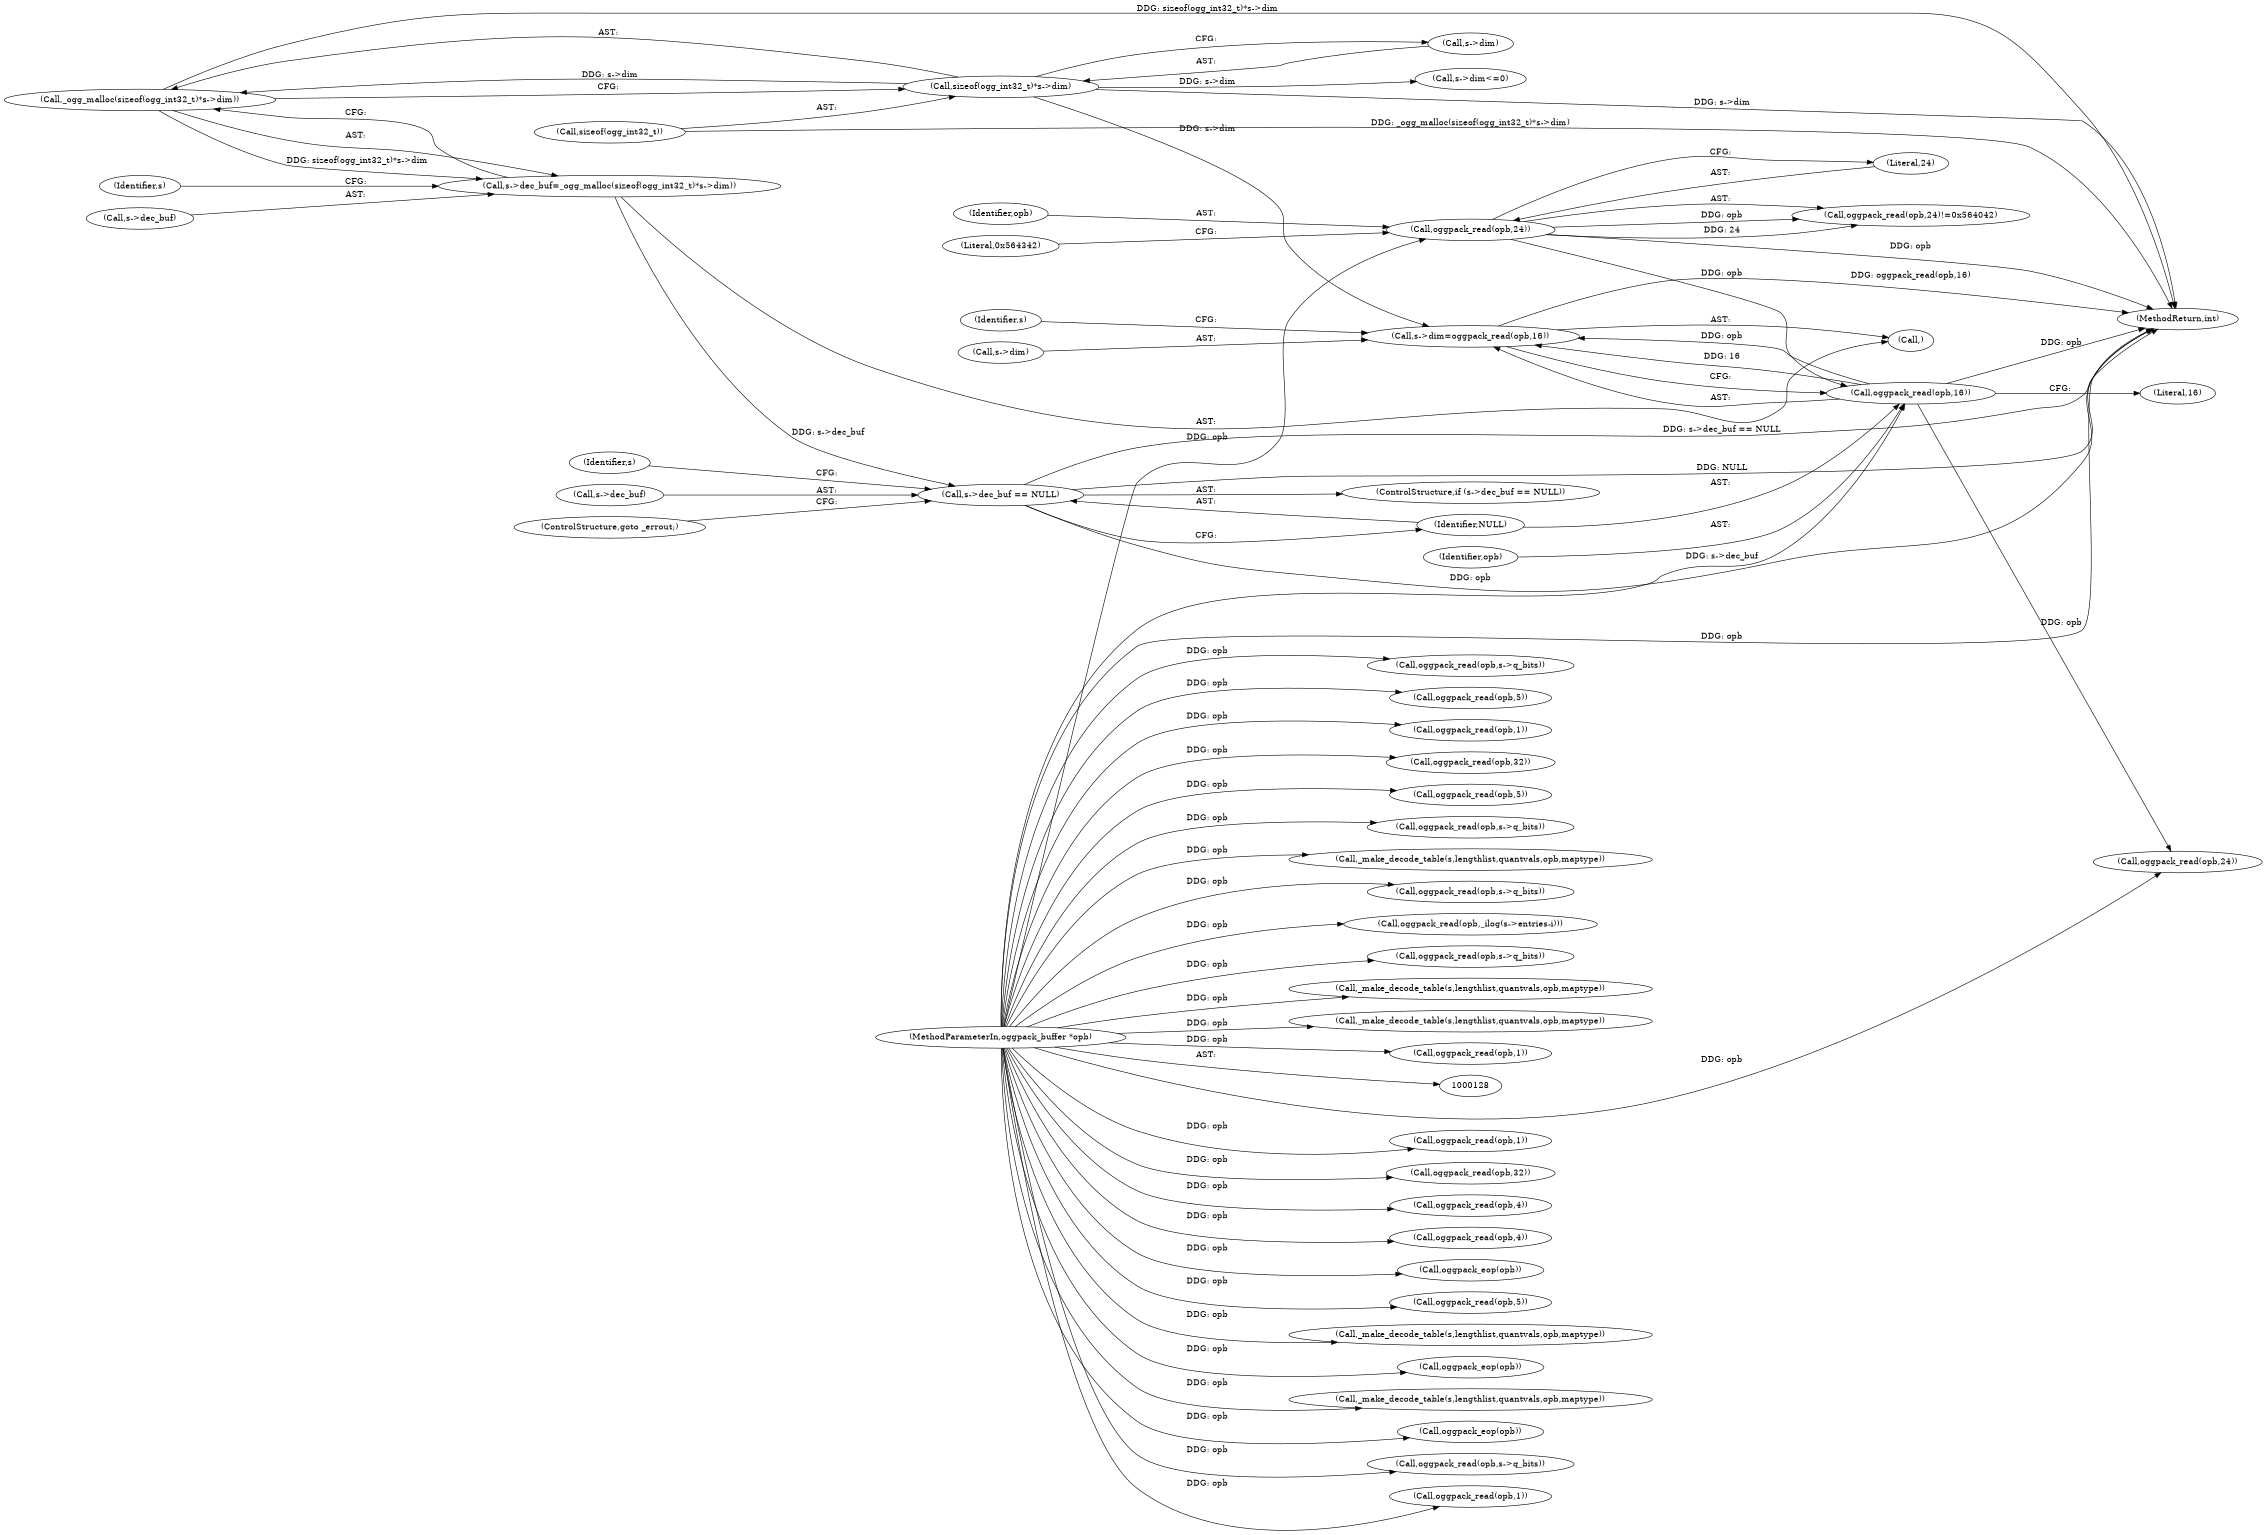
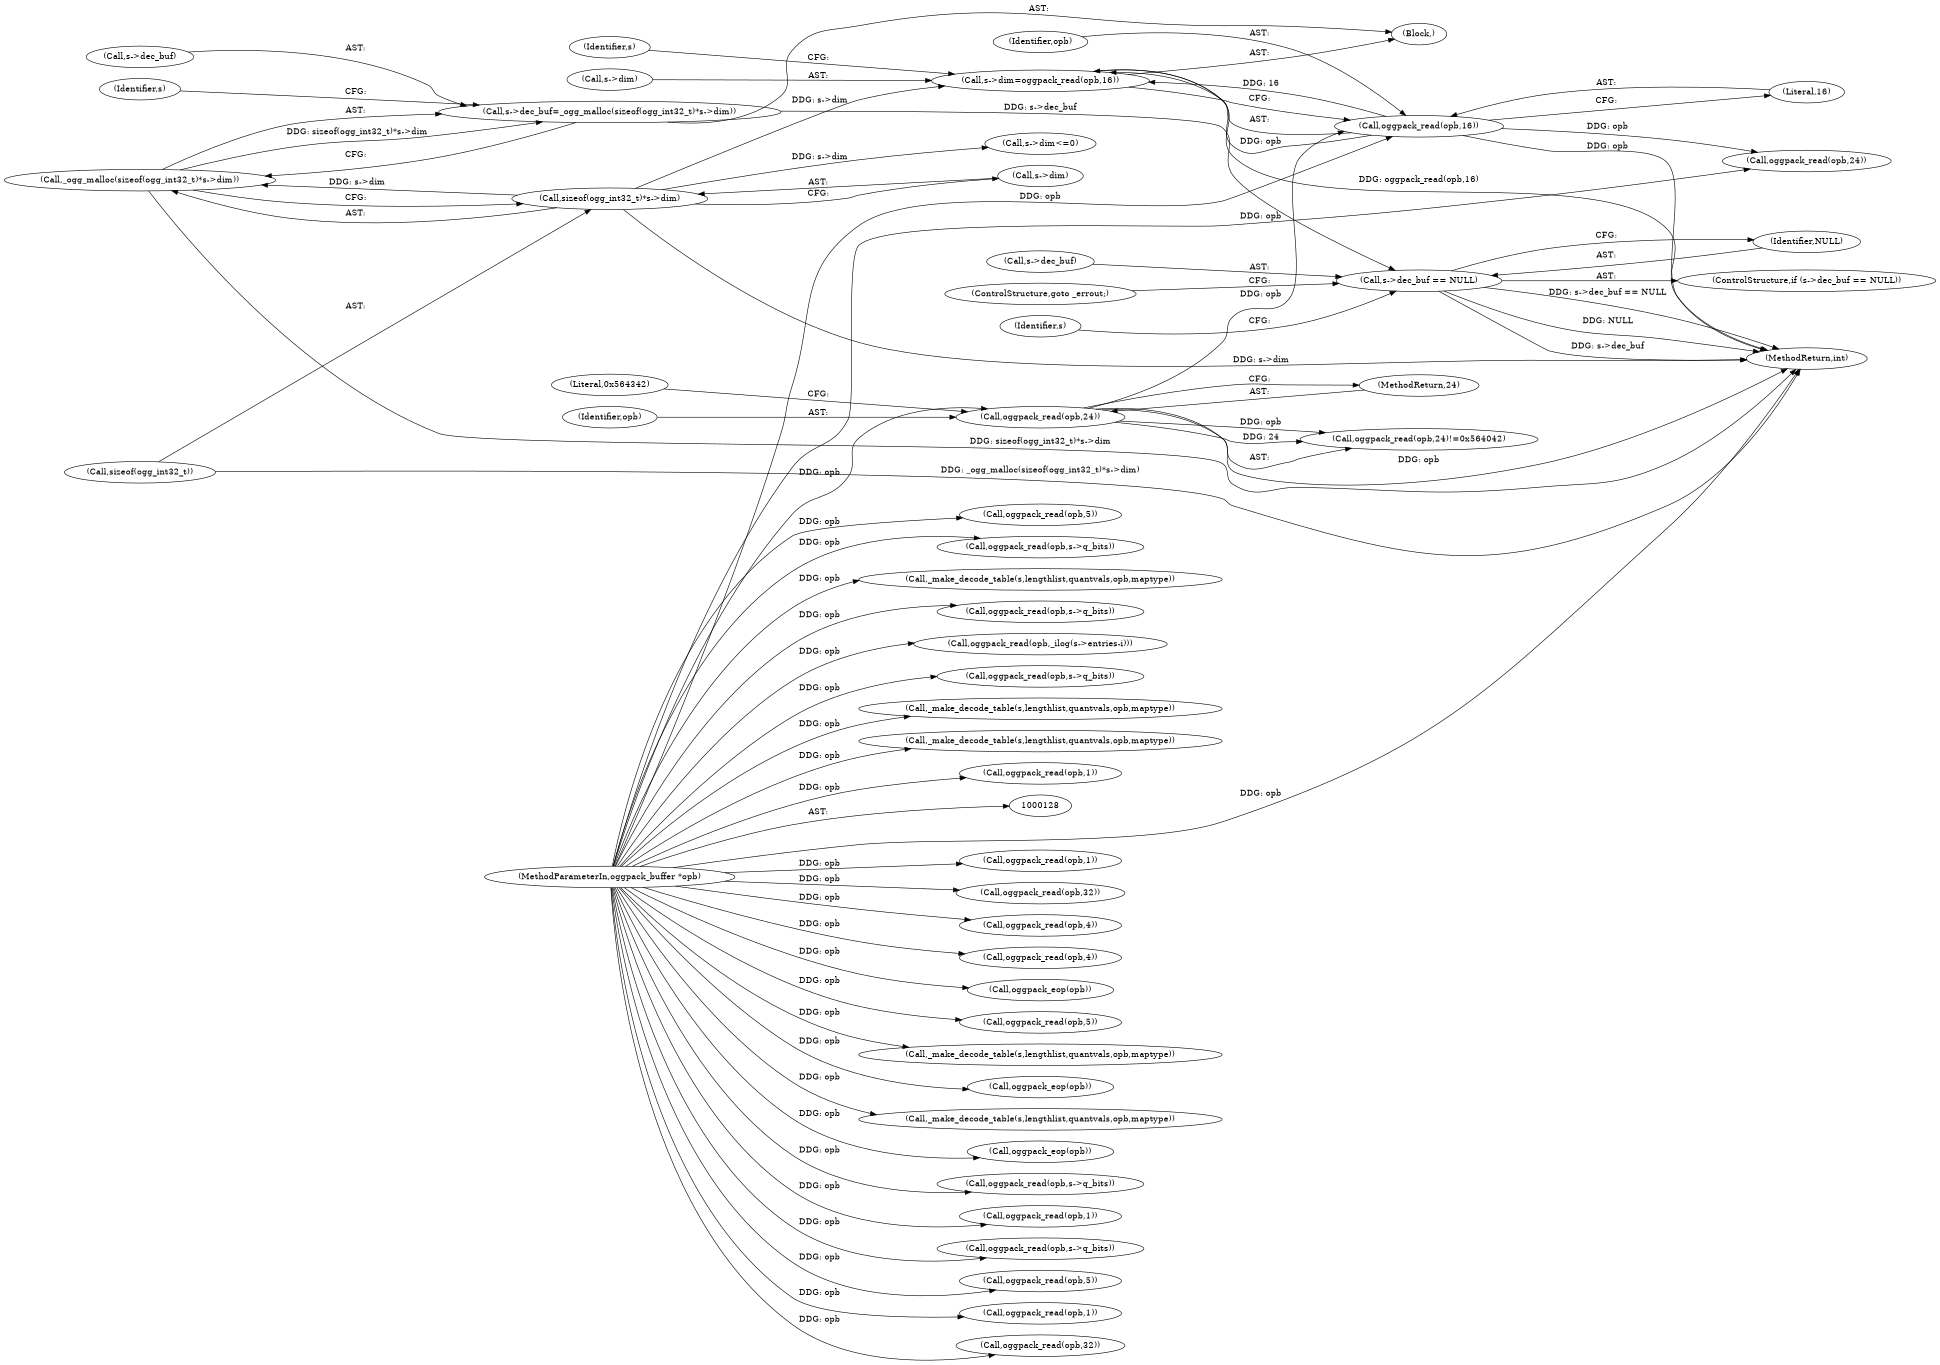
(1911, 163) -> (1419, 386)
(1911, 341) -> (1419, 34)
(1722, 506) -> (1612, 89)
